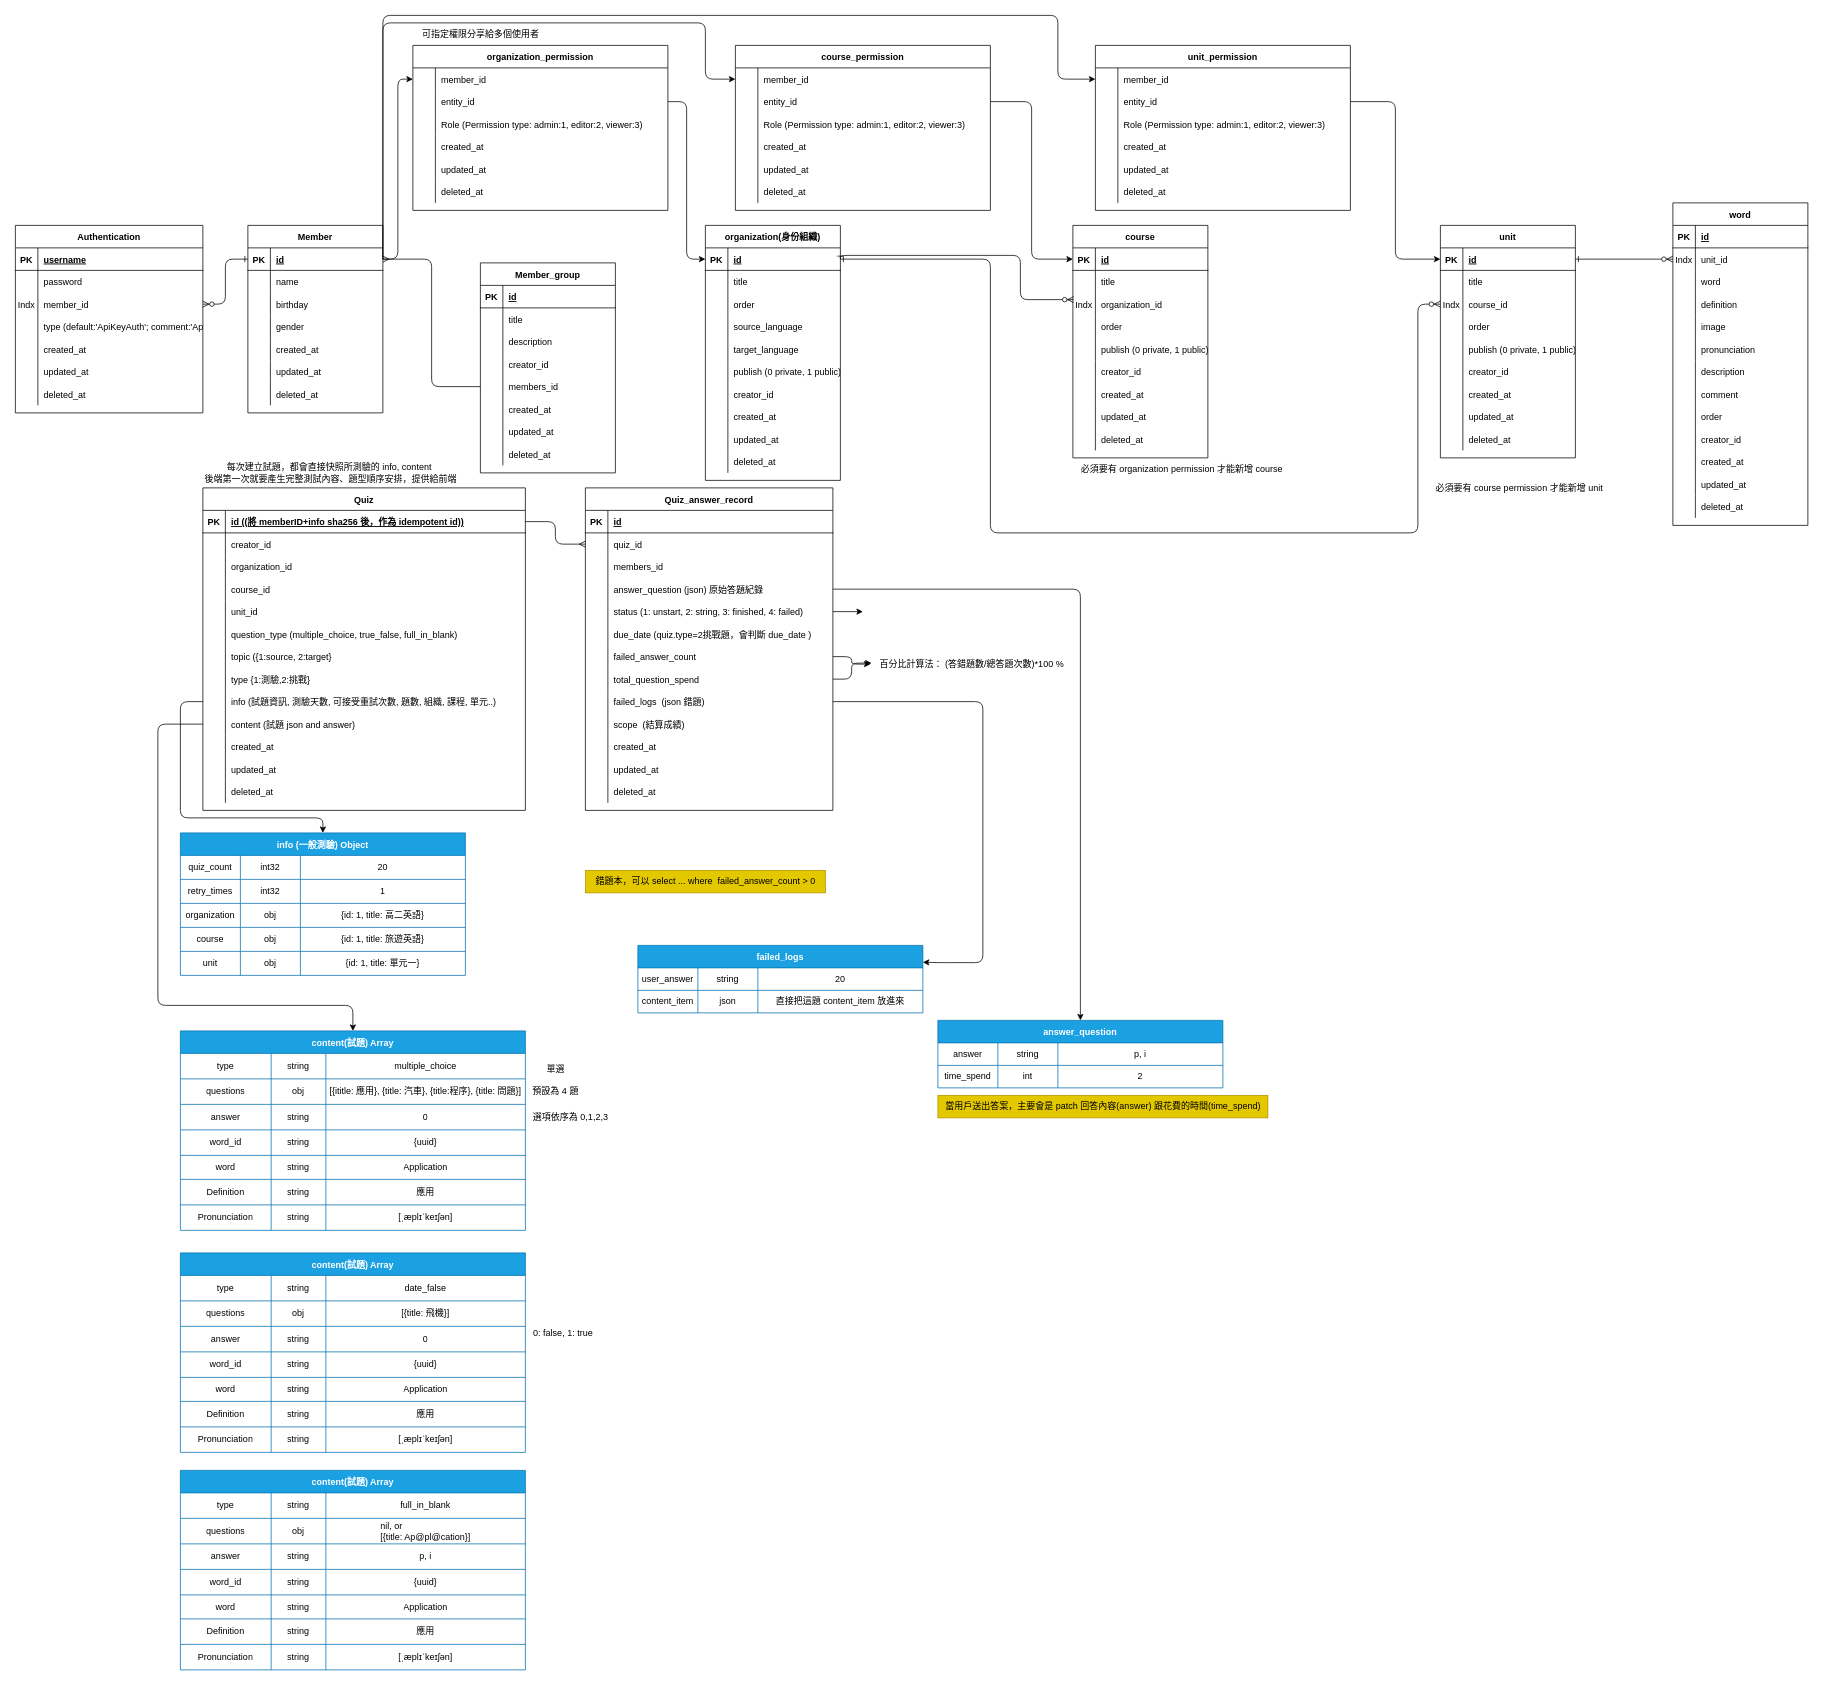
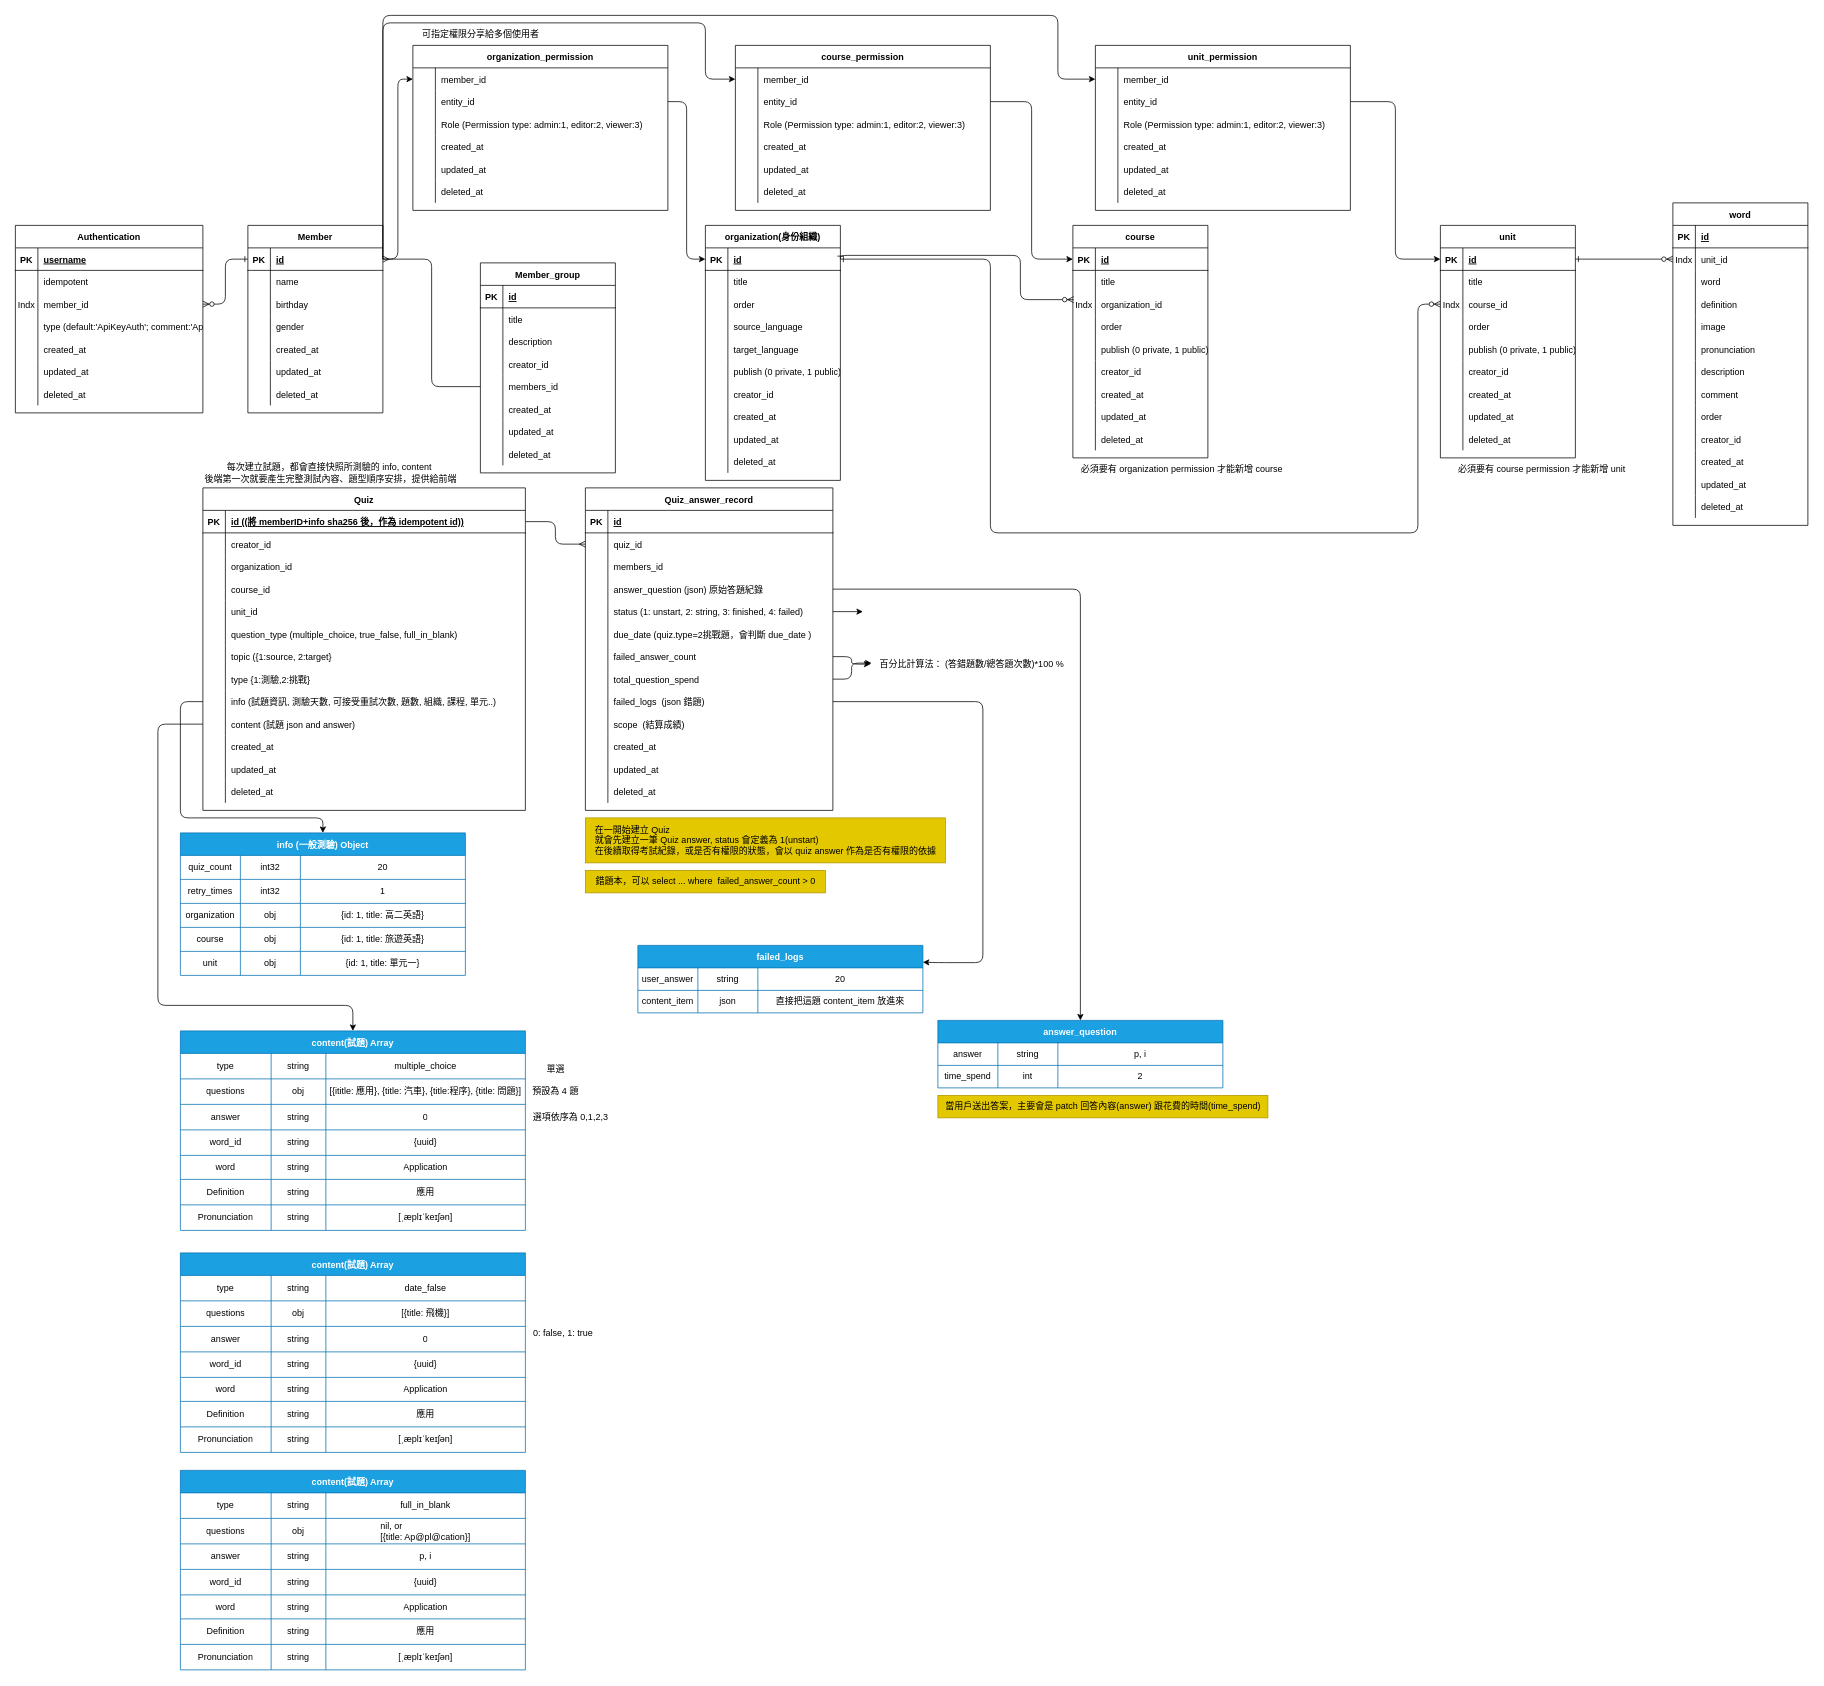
(64, 282) -> (68, 282)
(1519, 488) -> (1542, 469)
none -> (765, 840)
